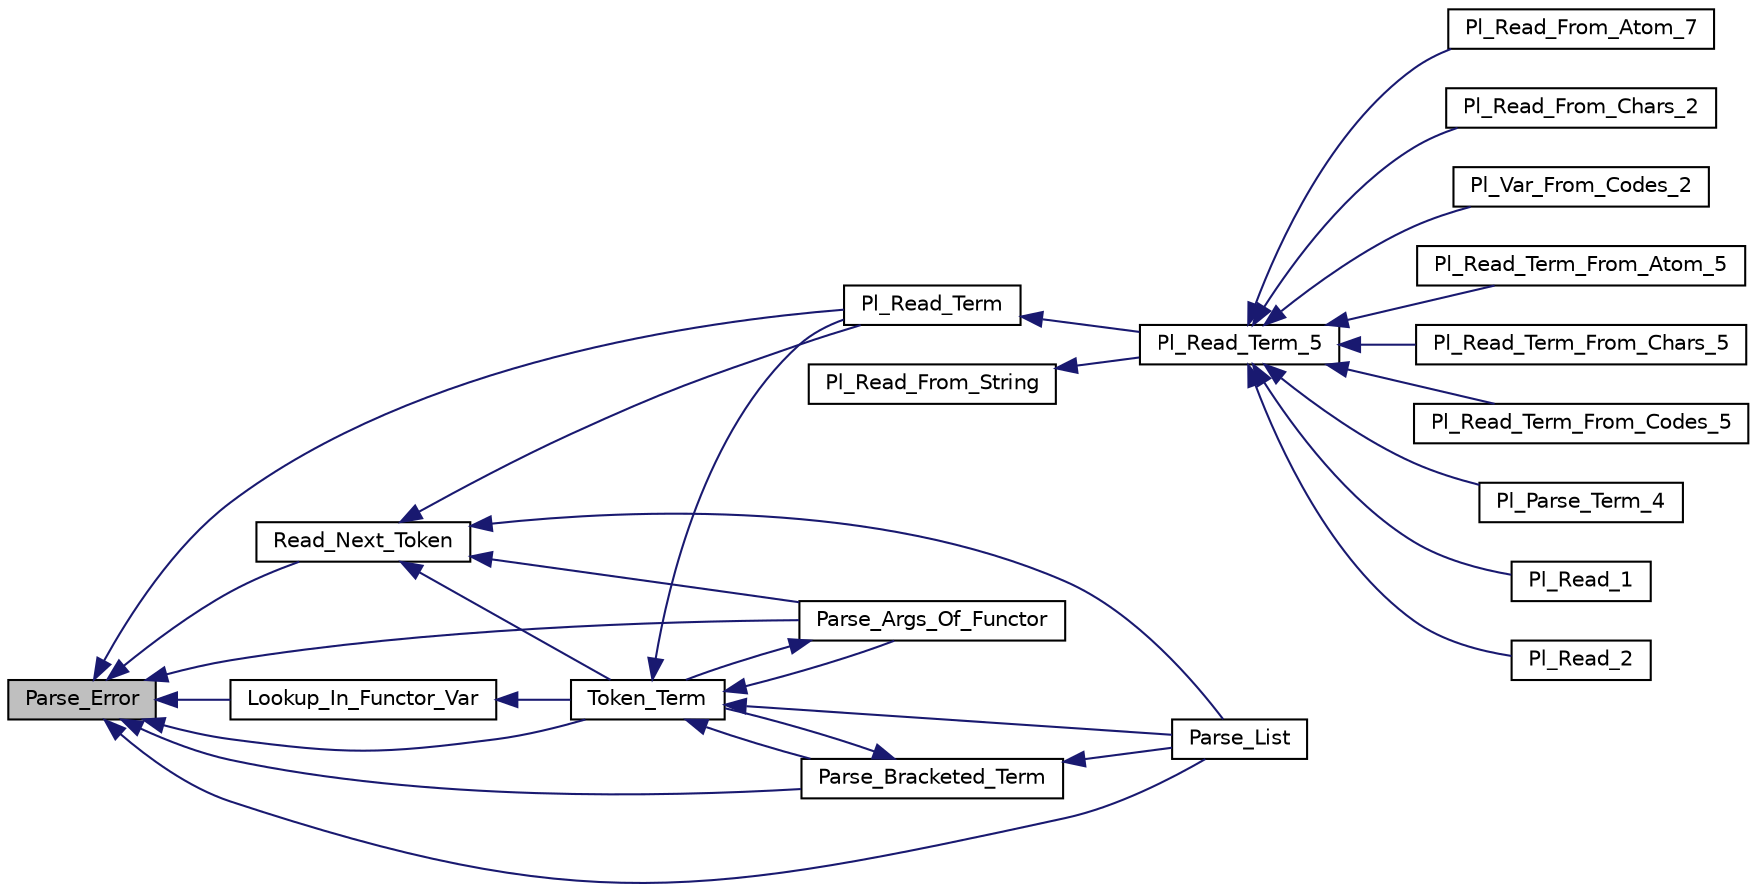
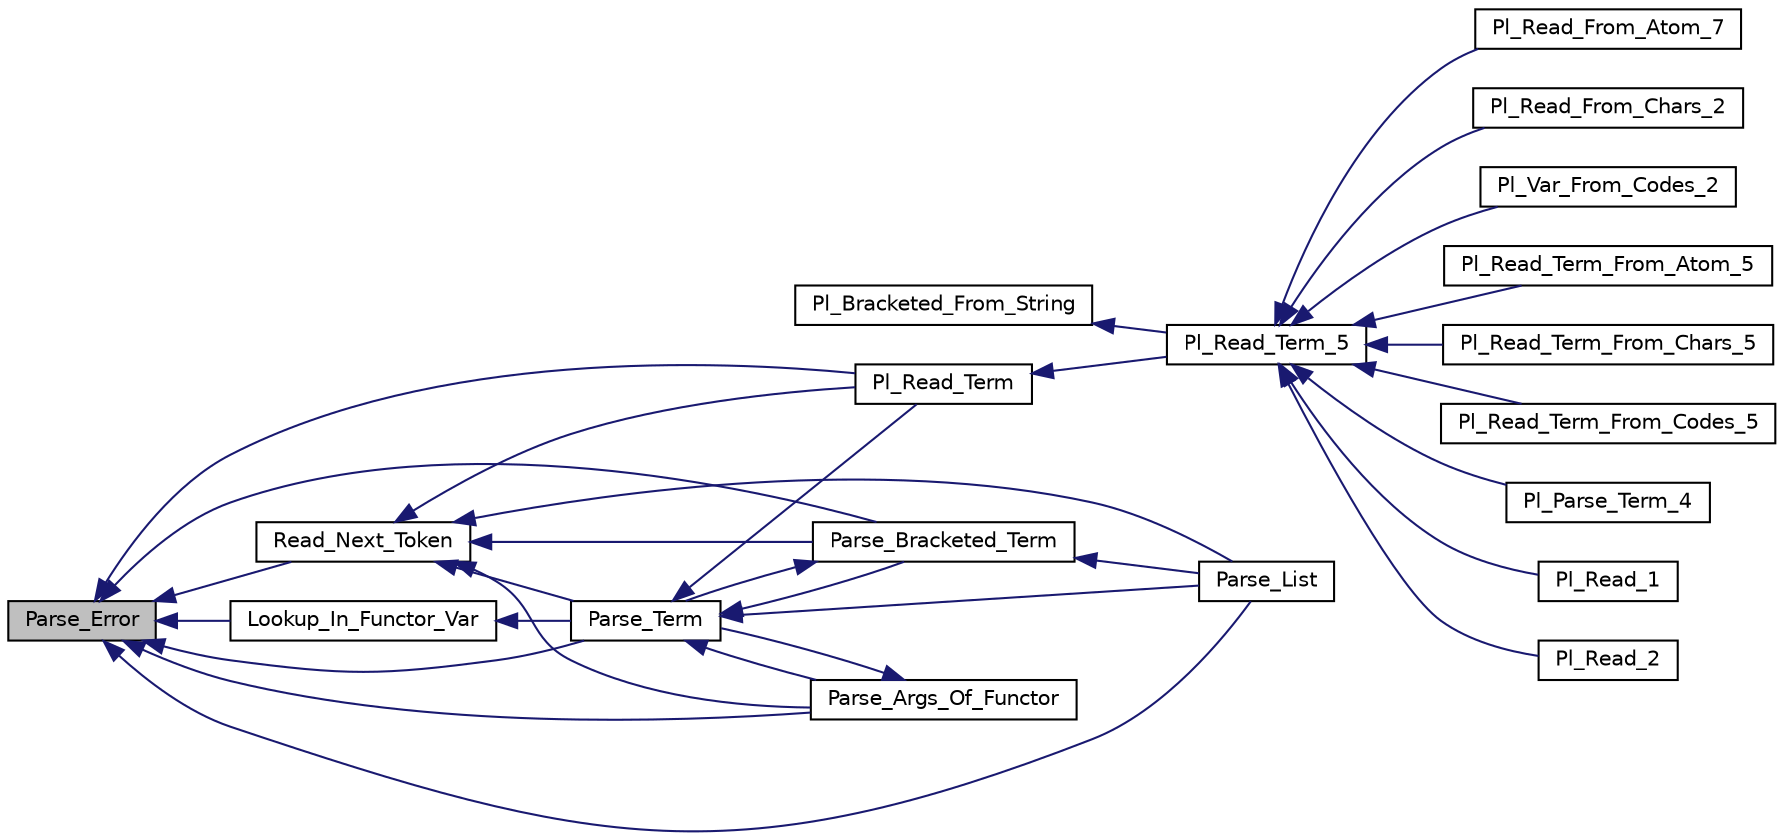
(932, 384) -> (944, 305)
none -> (652, 542)
(648, 700) -> (646, 621)
